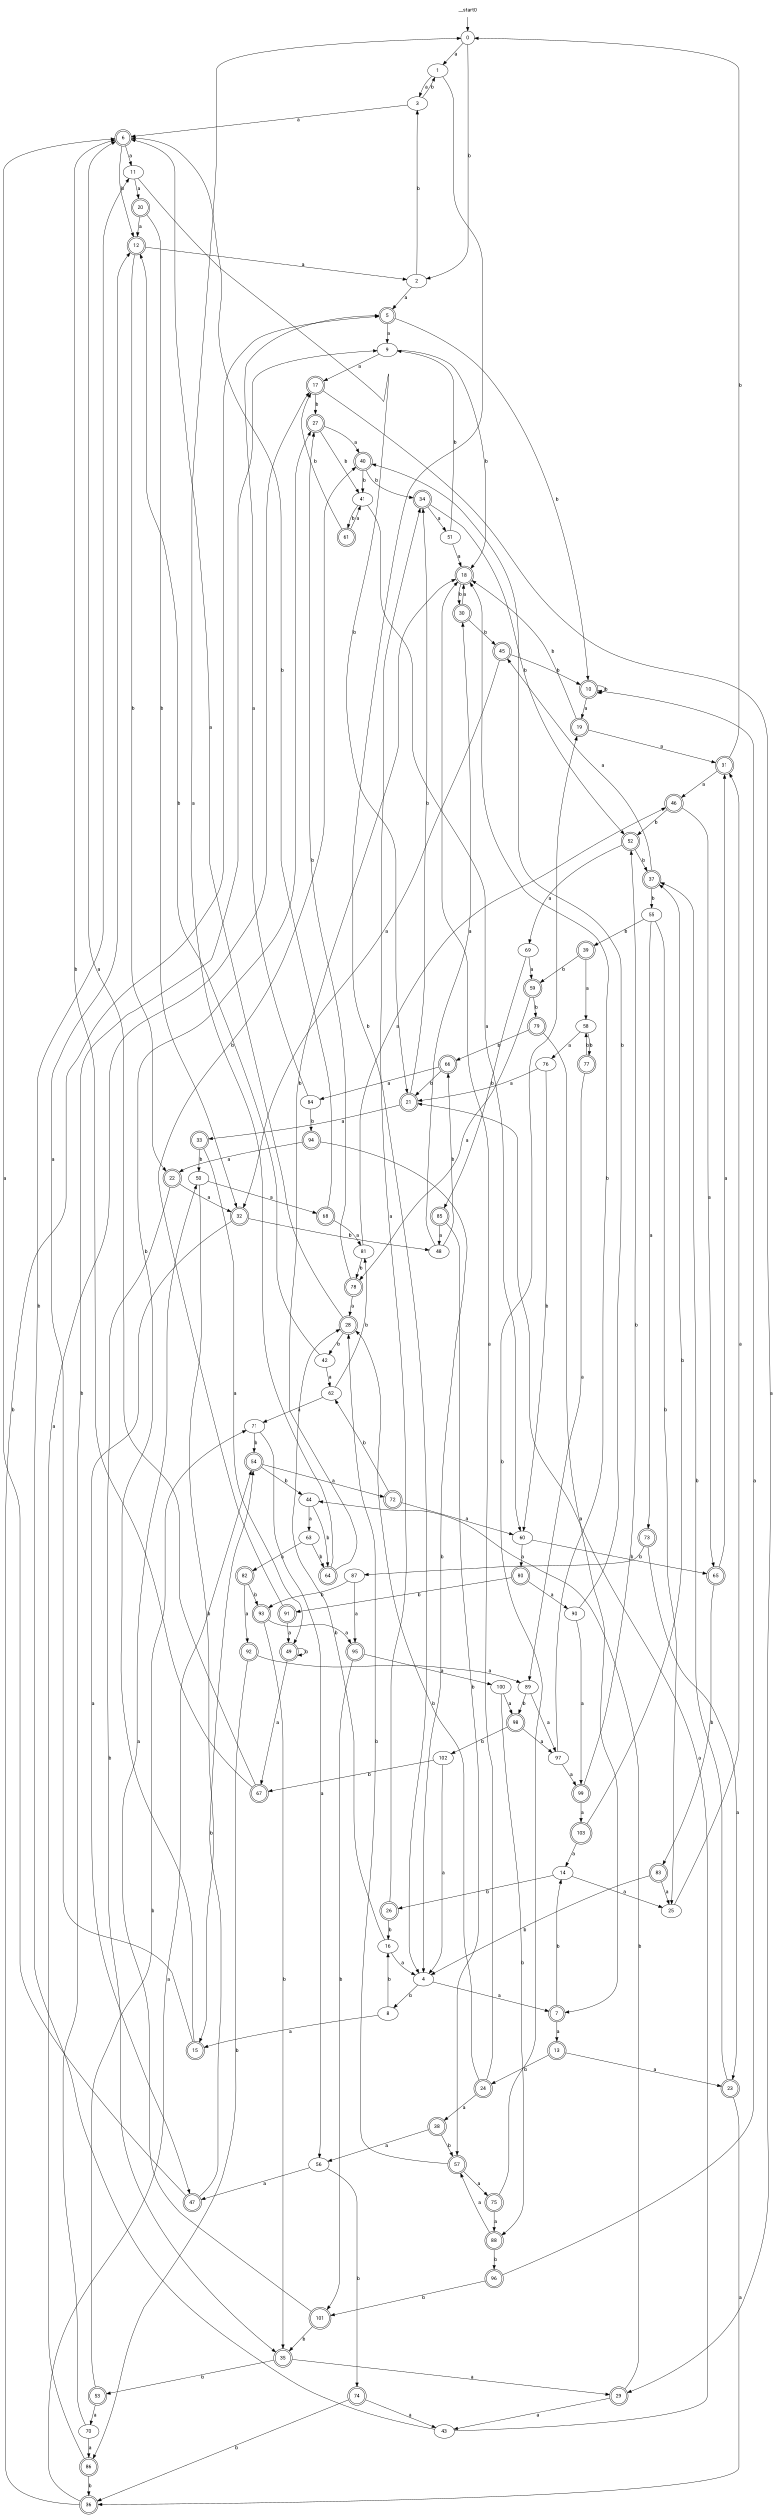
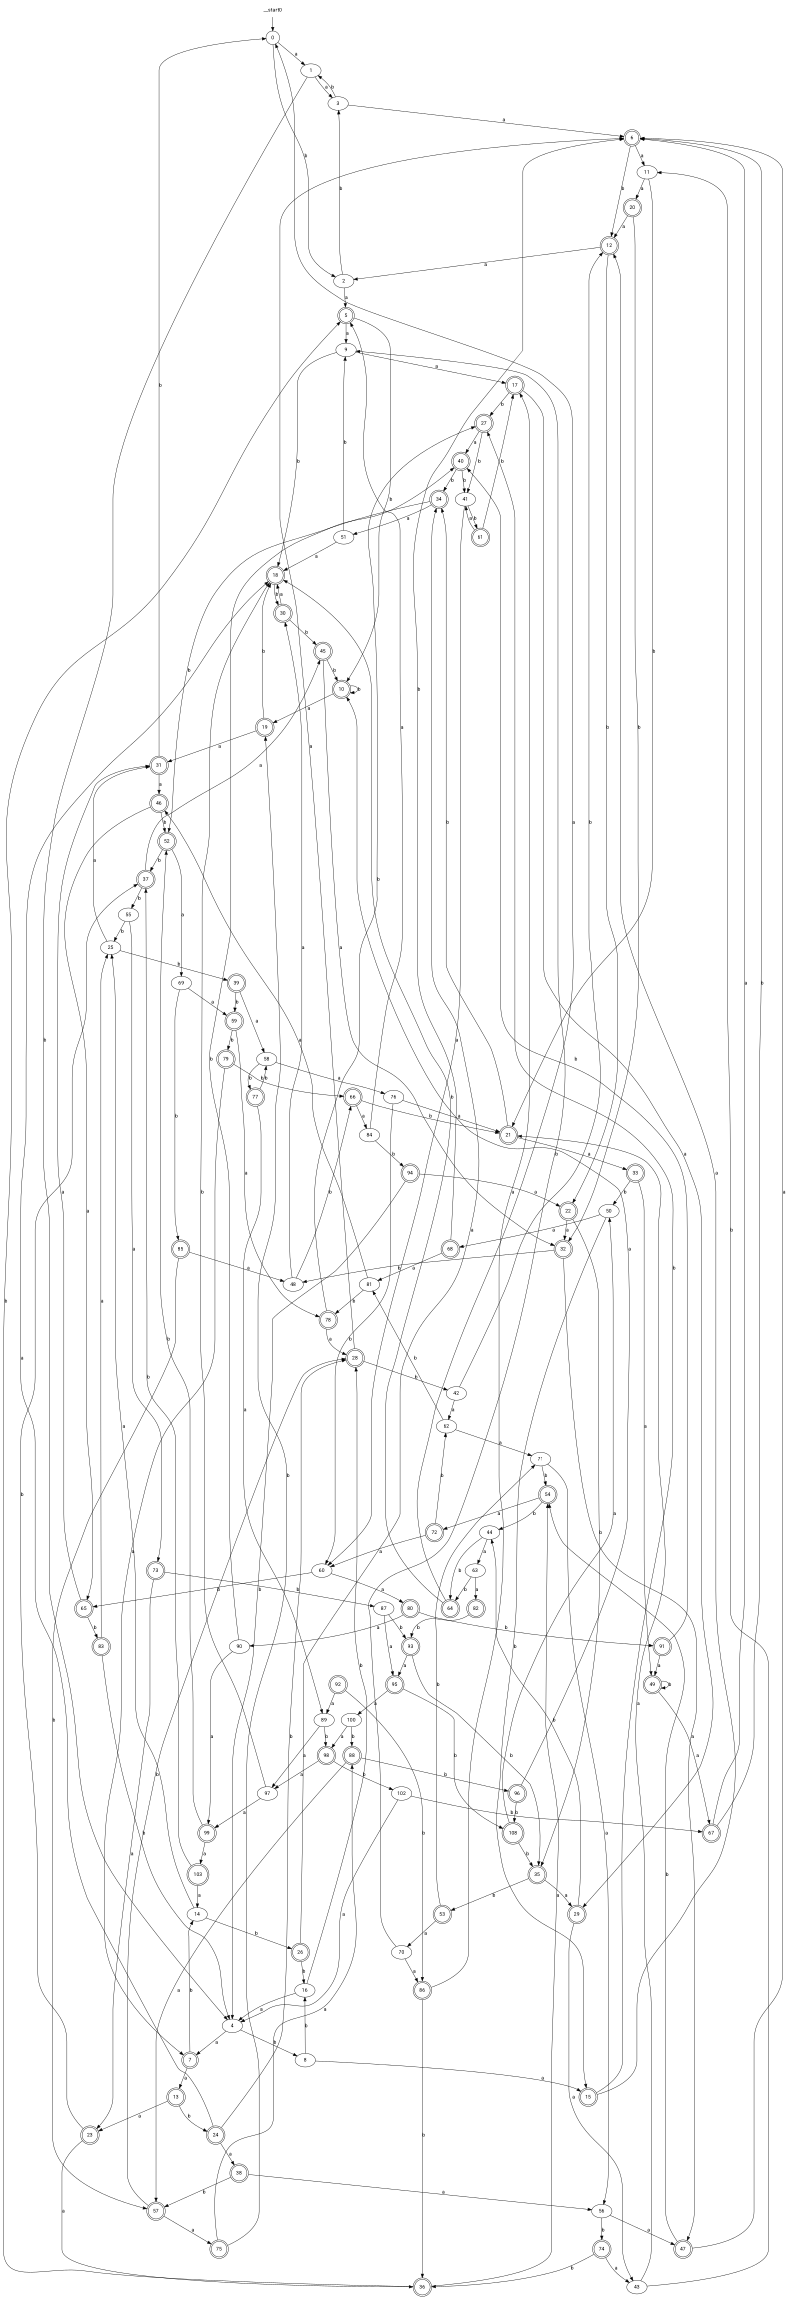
(621, 932) -> (172, 965)
(245, 1612) -> none
(320, 2318) -> (513, 1833)
